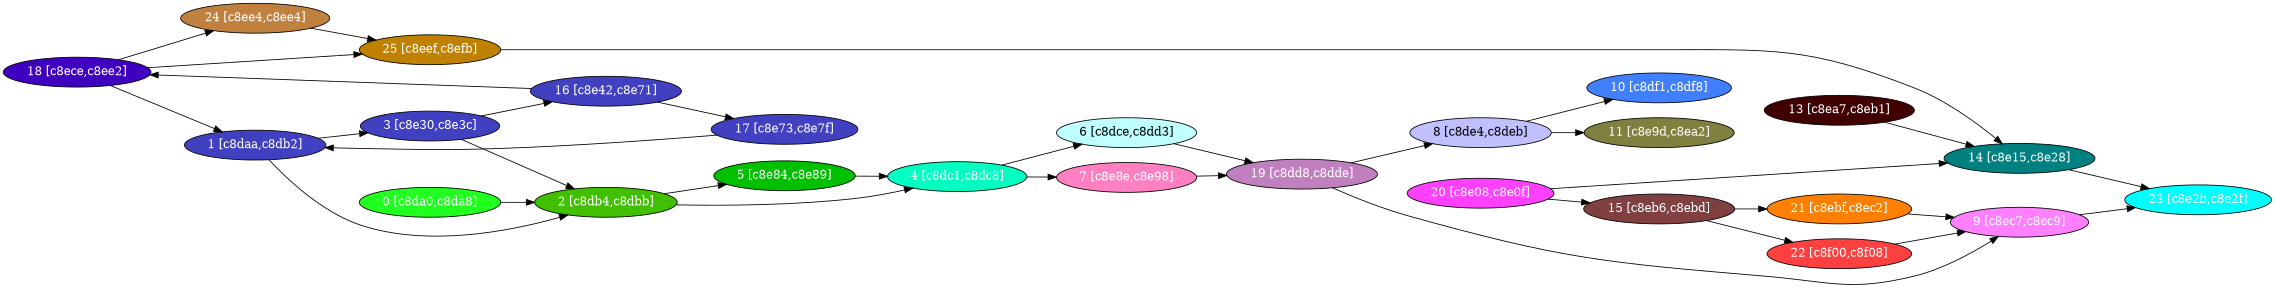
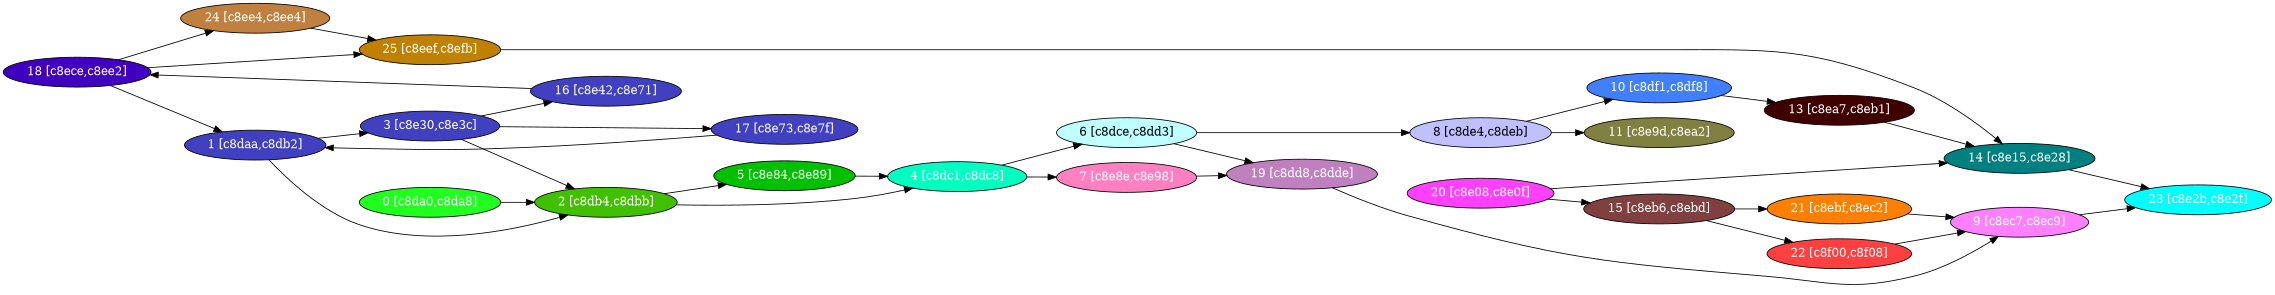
none -> (1744, 98)
(691, 109) -> (601, 128)
(1388, 154) -> (1299, 133)
